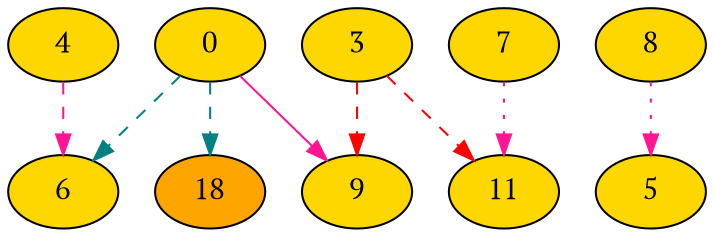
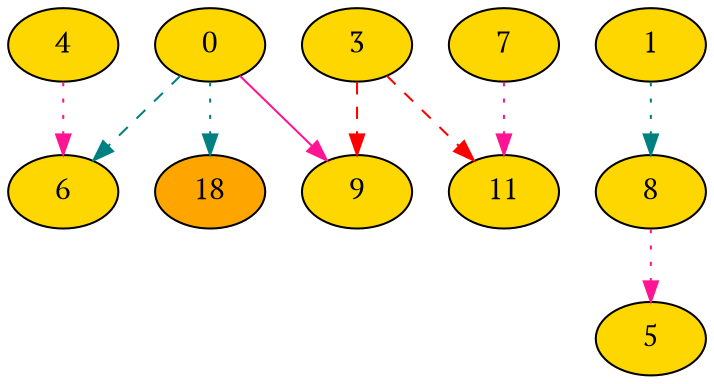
none -> (651, 45)
(63, 108) -> (63, 108)
(210, 108) -> (210, 108)
